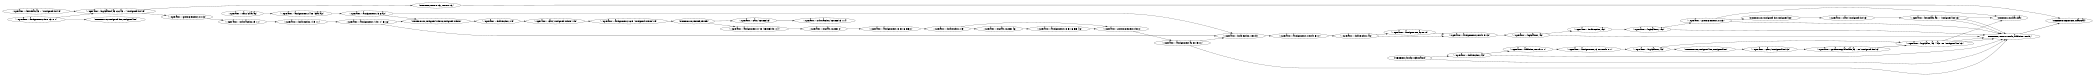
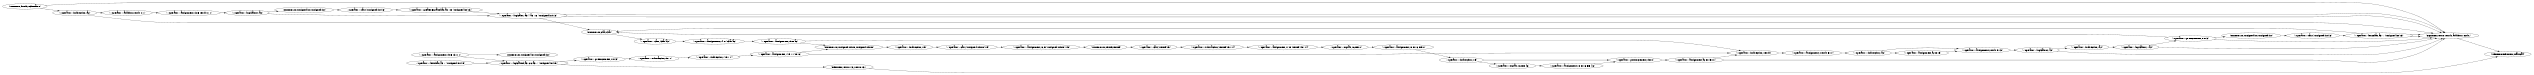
(721, 25) -> (1245, 47)
none -> (626, 37)
